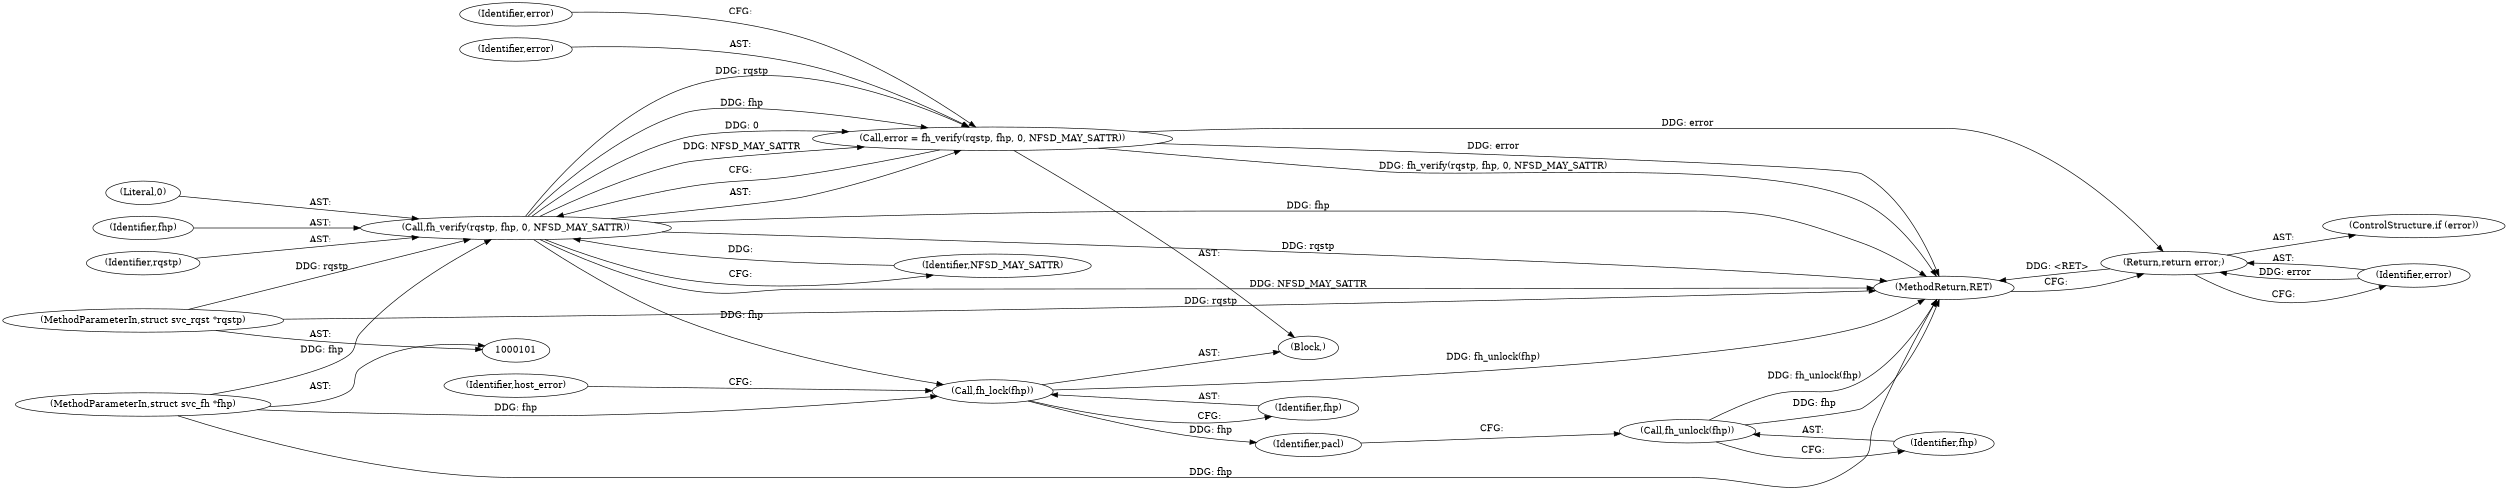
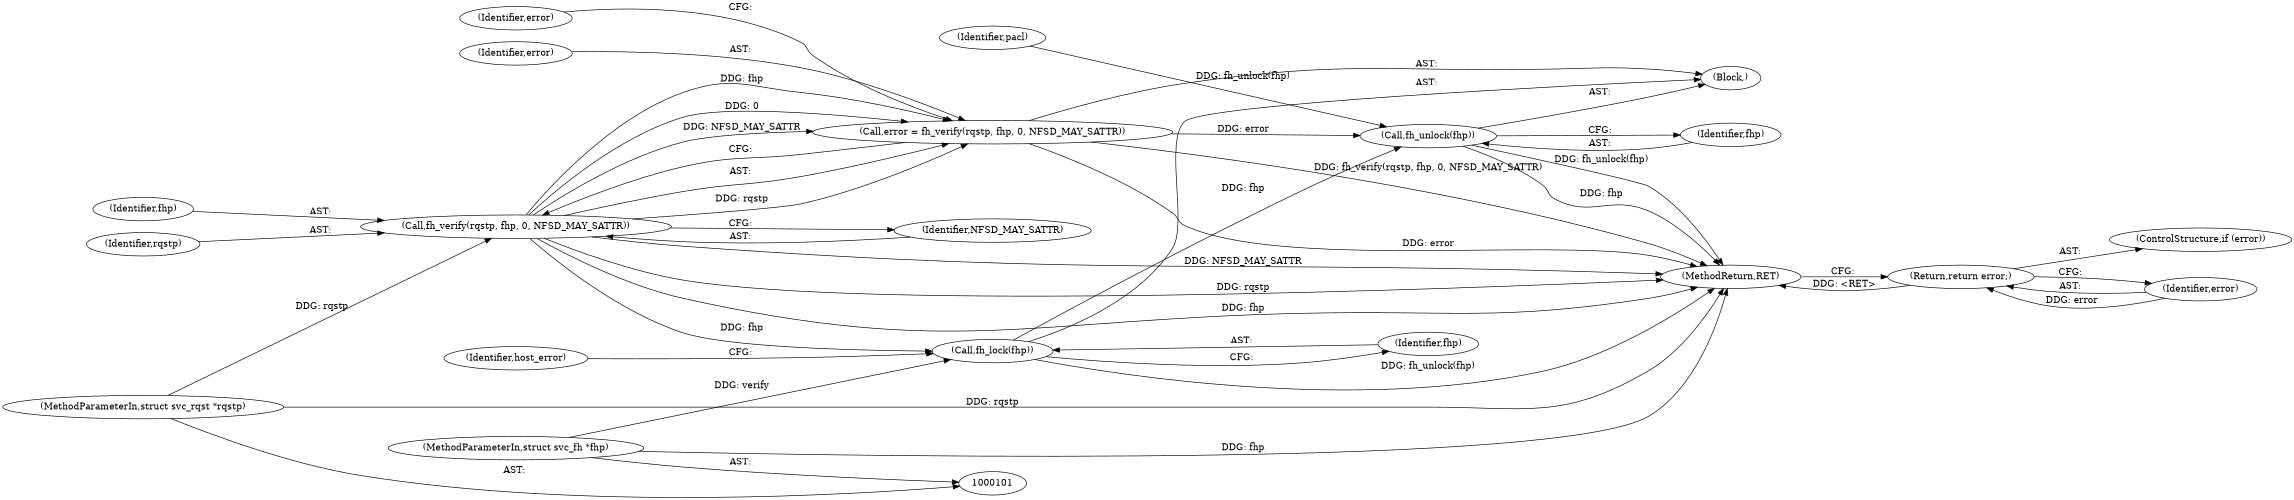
none -> (1589, 109)
(1667, 128) -> (1262, 135)
(143, 193) -> none
(742, 250) -> (742, 237)
(357, 340) -> none
(516, 408) -> (742, 386)
(1138, 427) -> (1202, 240)
(1493, 429) -> (1243, 77)
